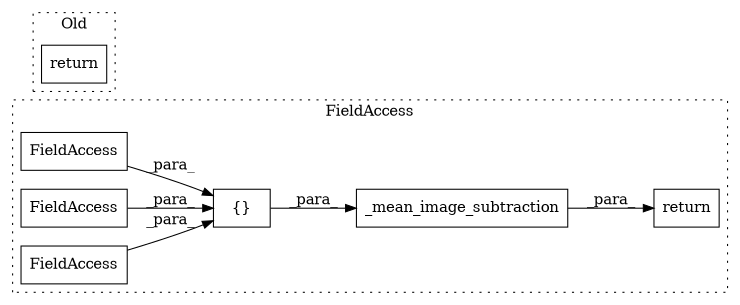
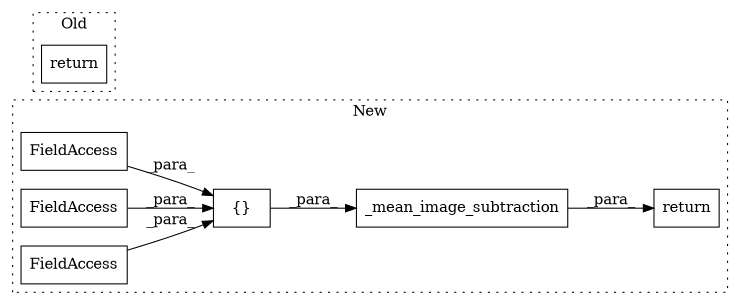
(370, 112) -> (370, 112)
